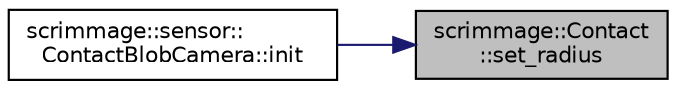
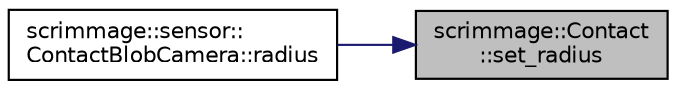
(173, 45) -> (173, 45)
